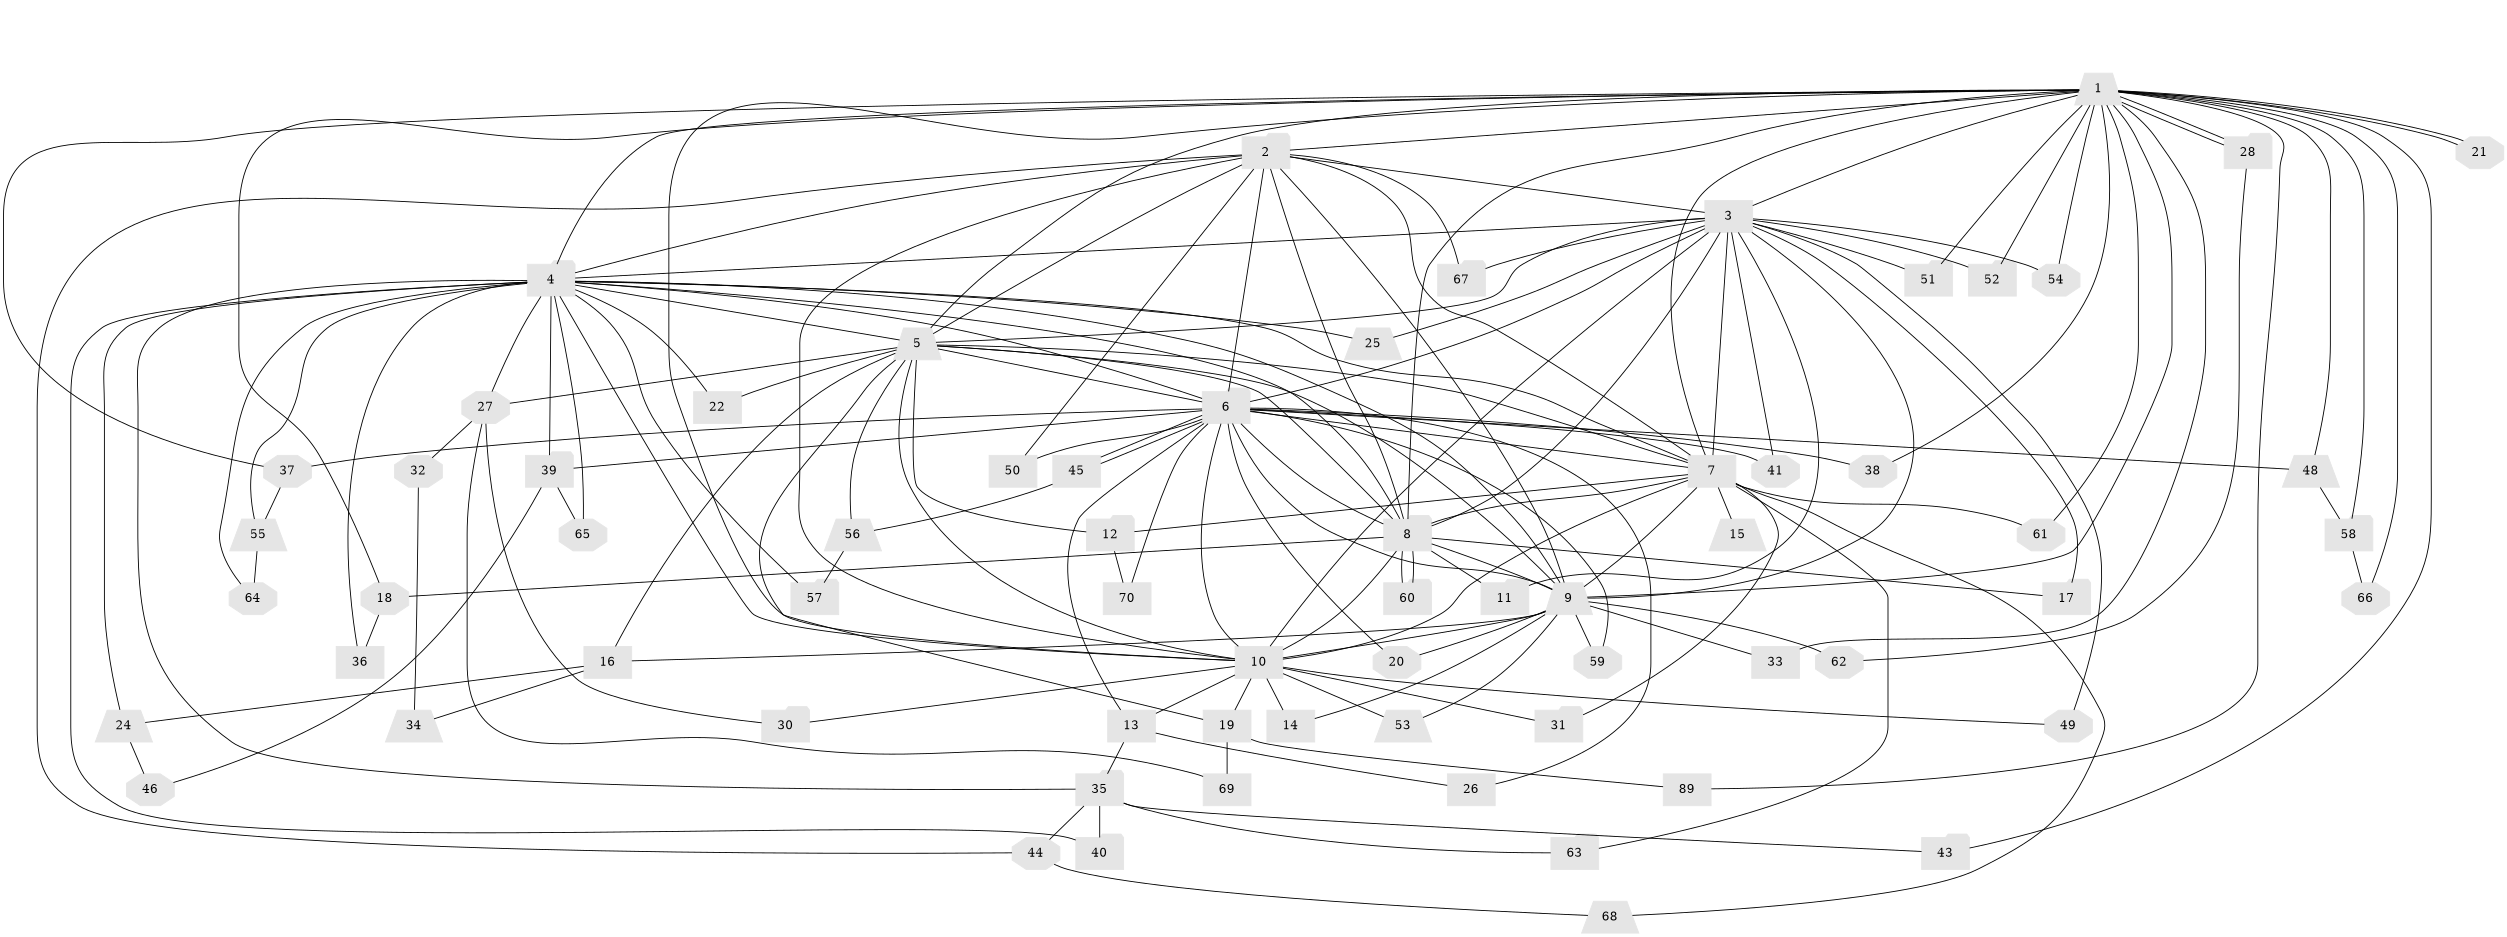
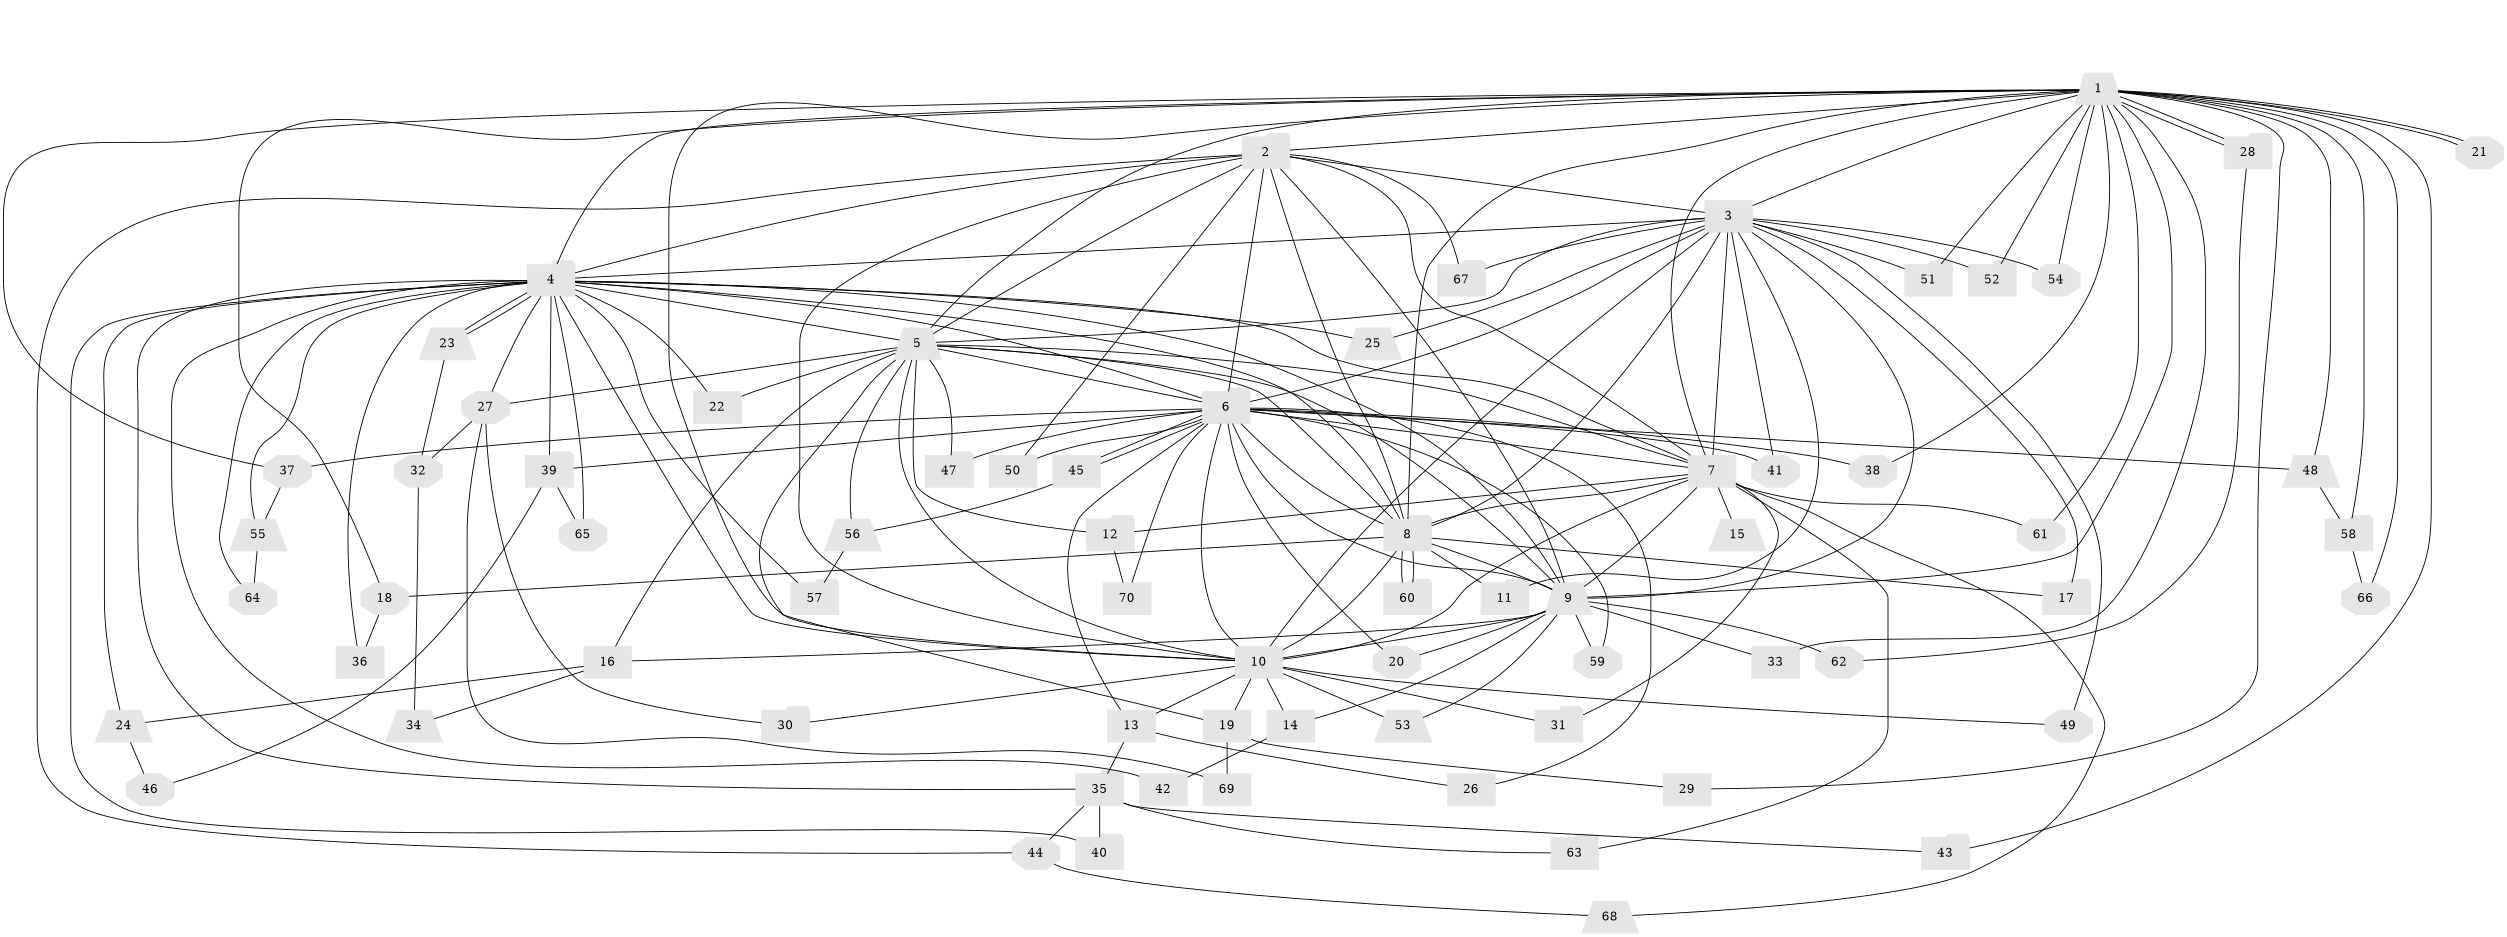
none -> (448, 344)
none -> (949, 471)
none -> (1163, 790)
(1687, 790) -> (1687, 790)
